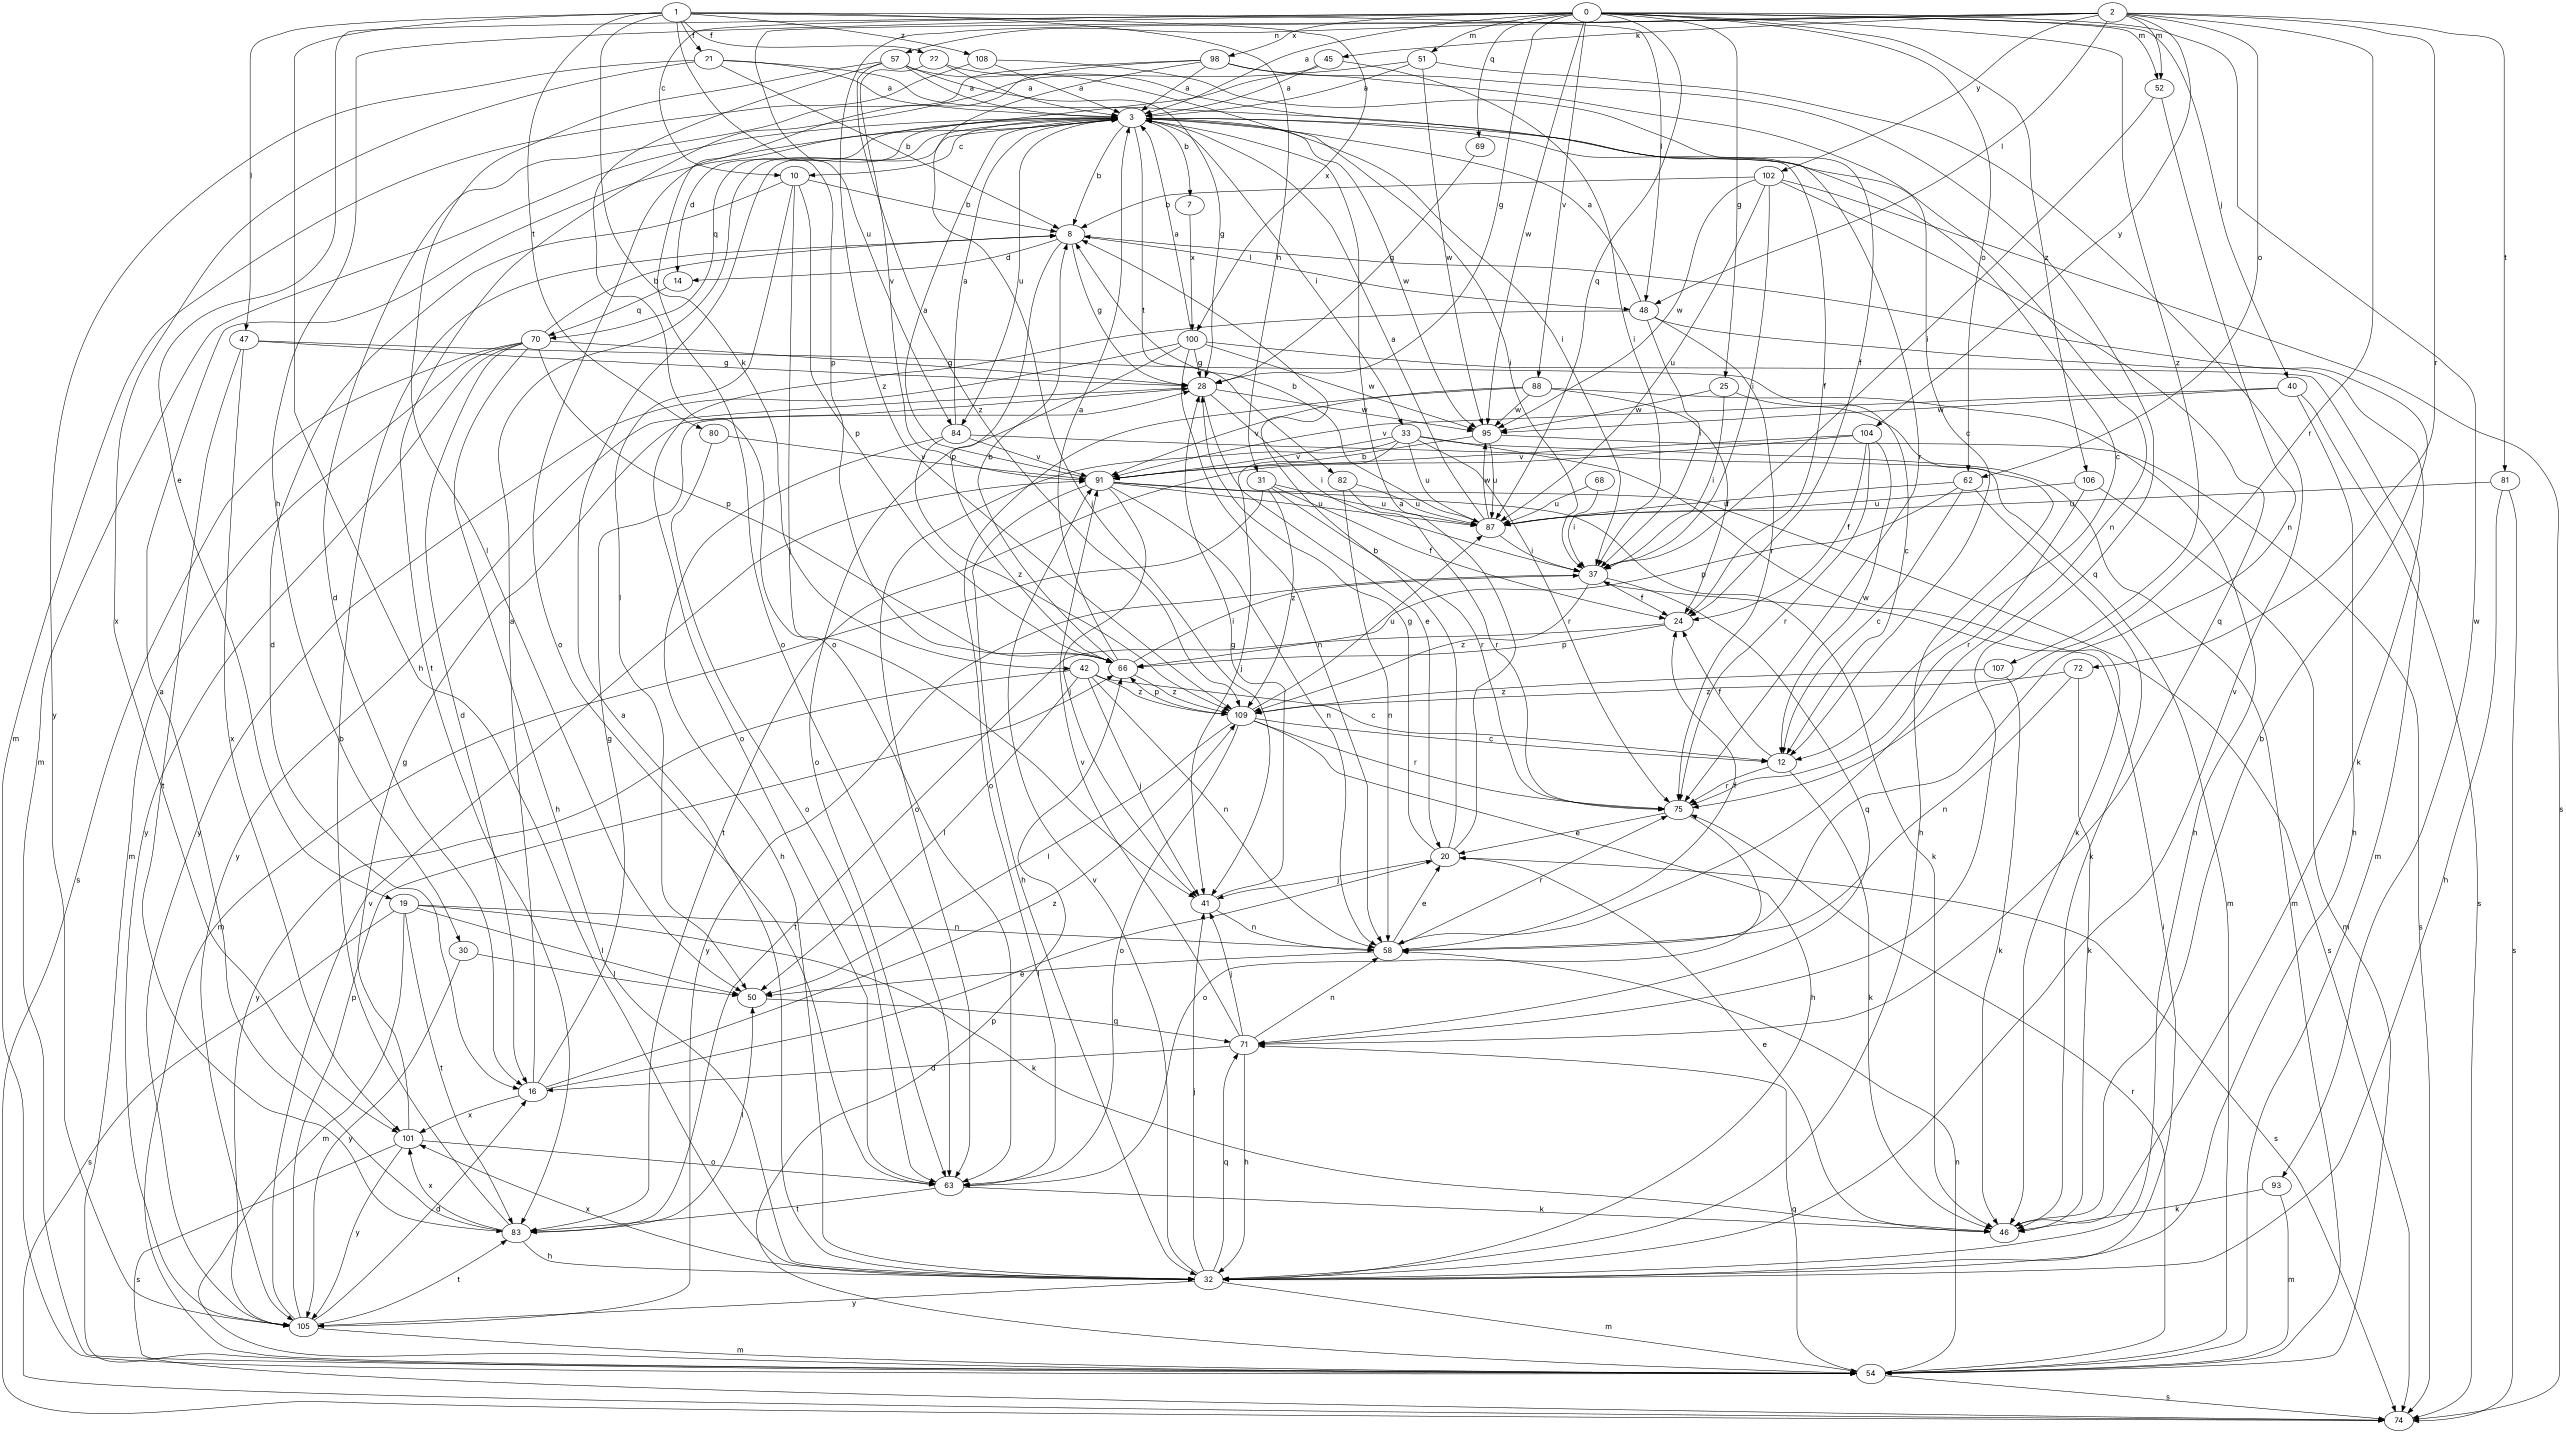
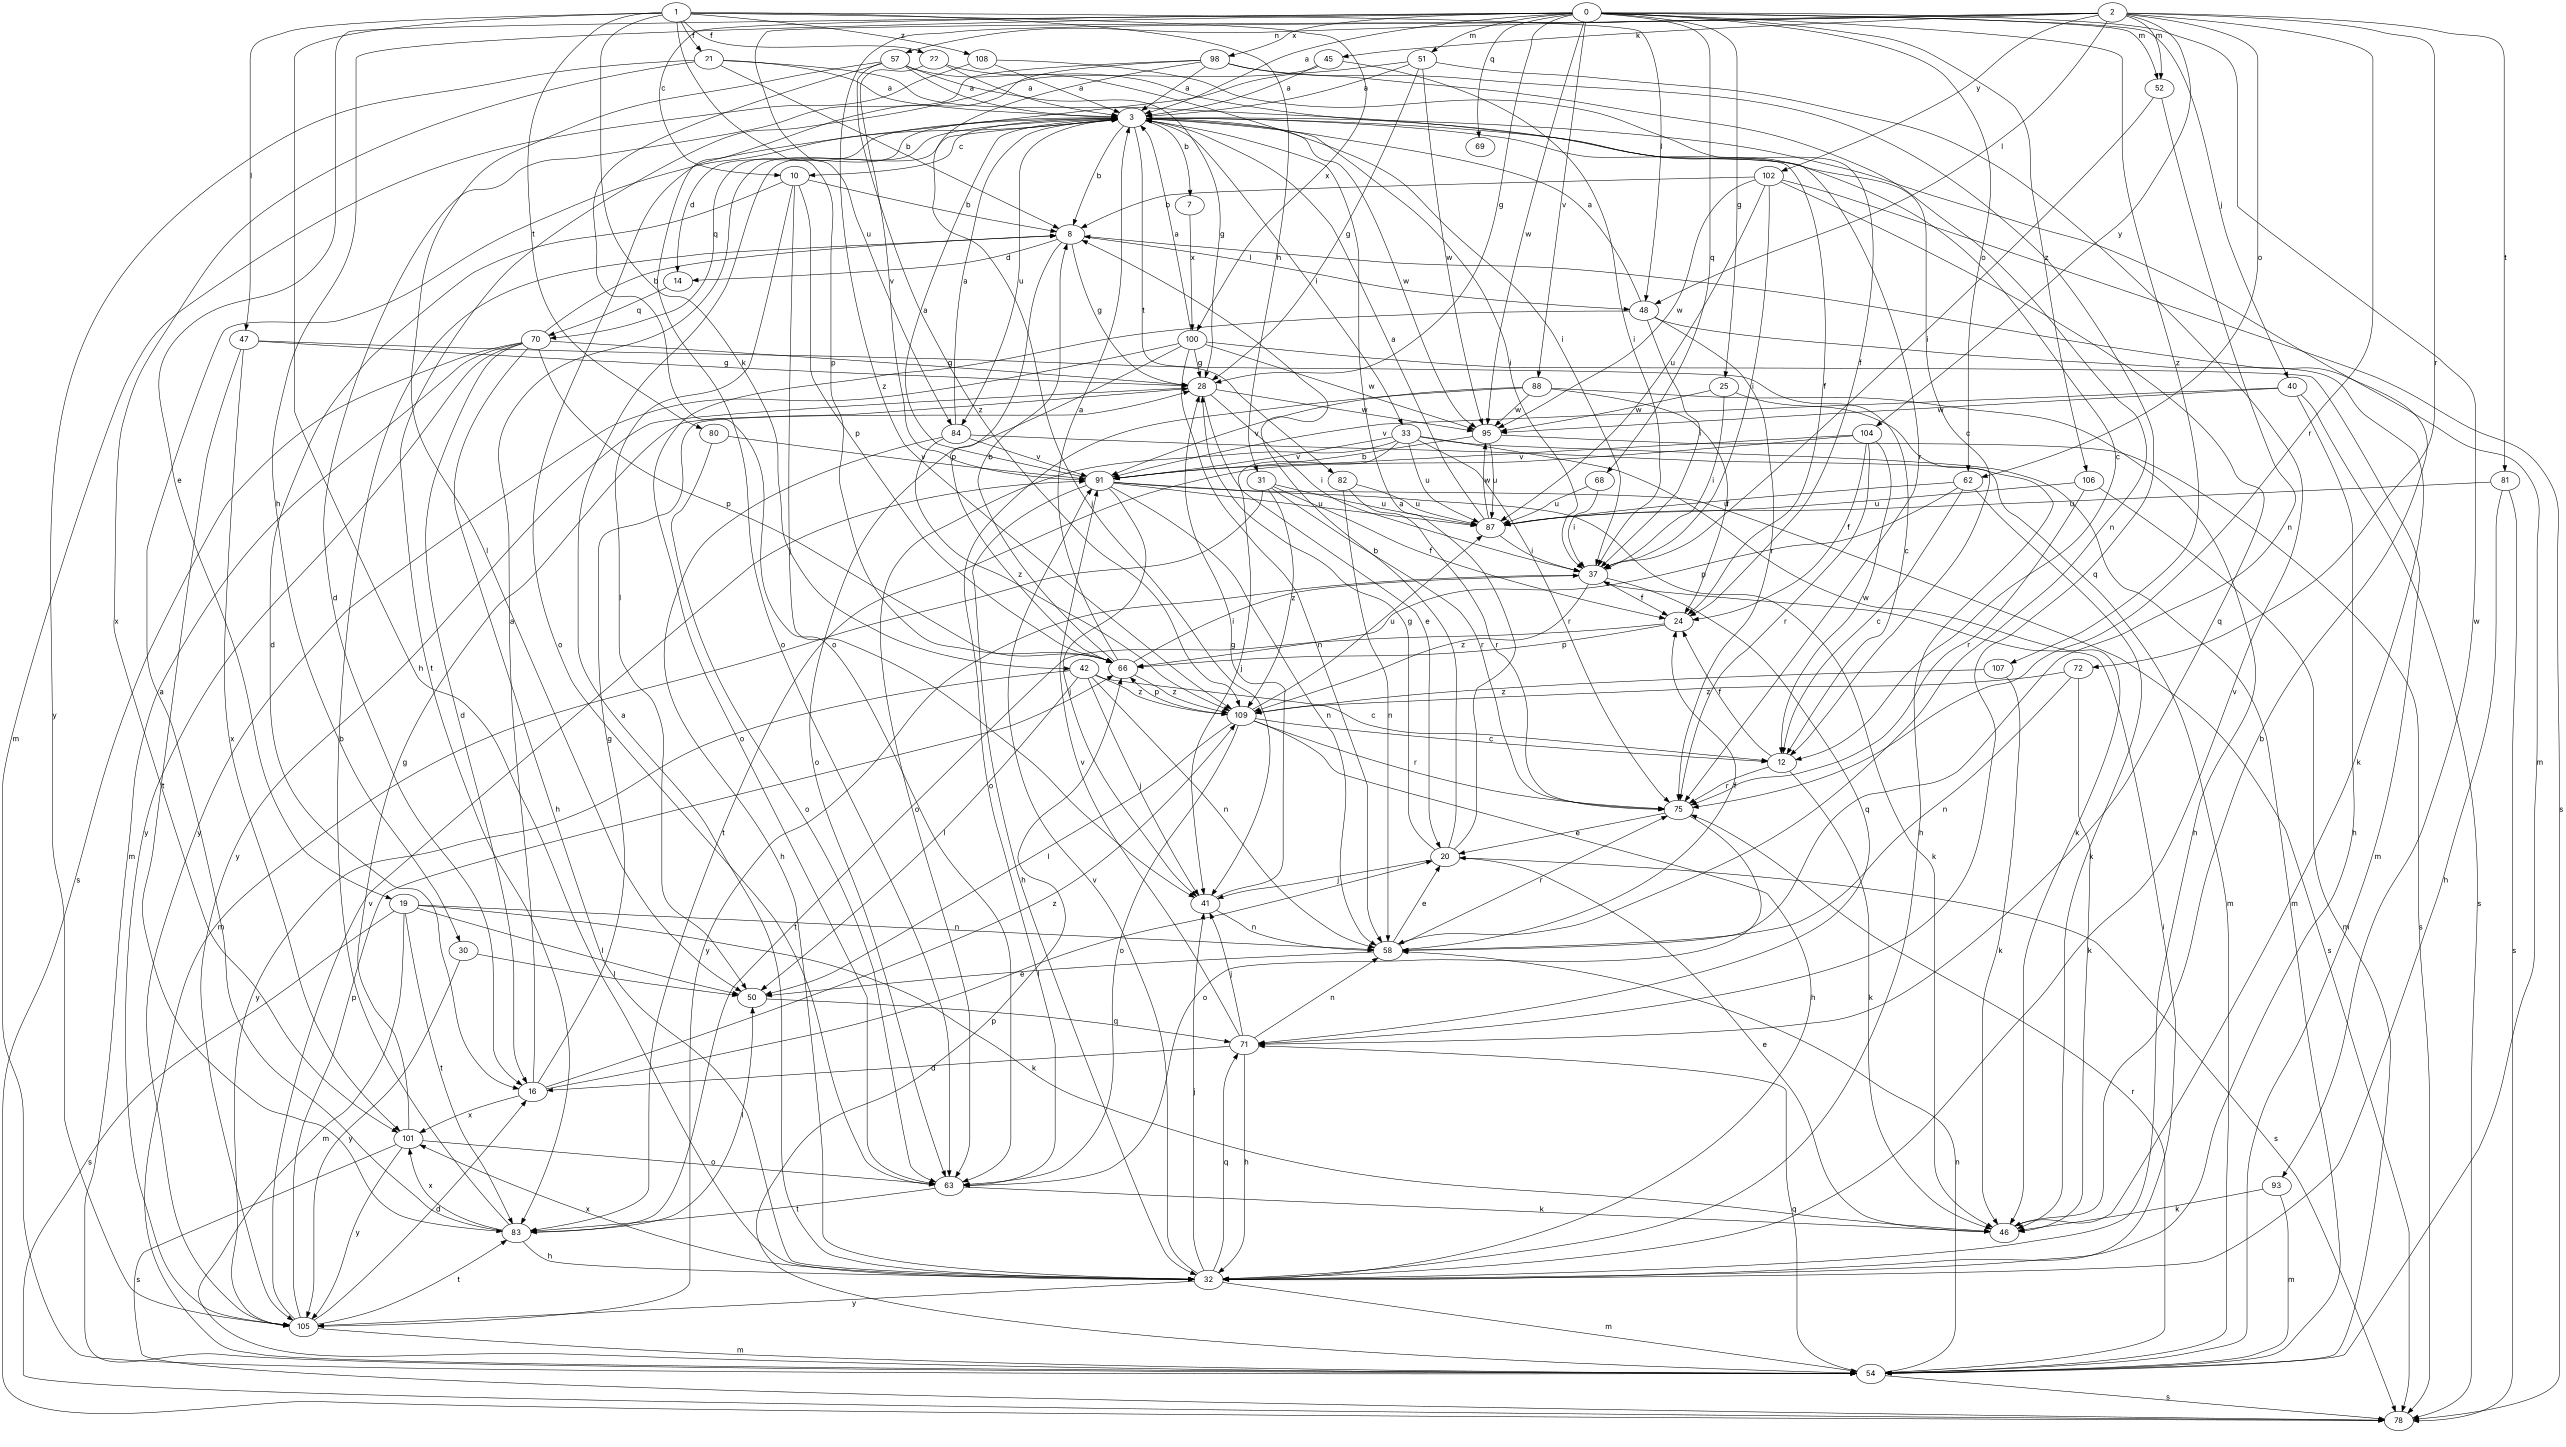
(1617, 232) -> (1710, 198)
(1367, 278) -> (1344, 230)
(1276, 389) -> none
(49, 1241) -> (2499, 454)
(2399, 1421) -> (2399, 1421)
